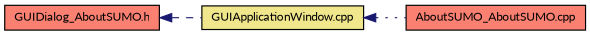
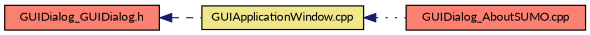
(82, 18) -> (82, 18)
(496, 18) -> (496, 18)
